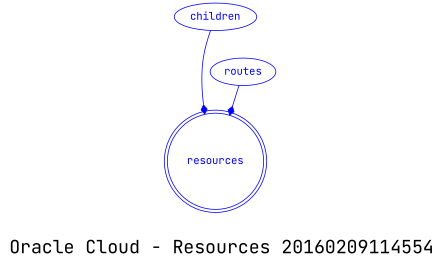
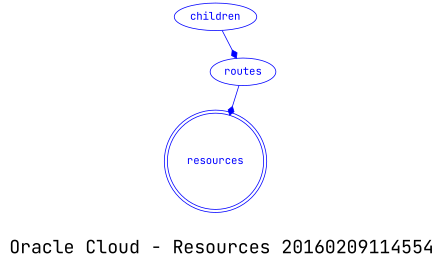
(202, 67) -> (227, 40)
